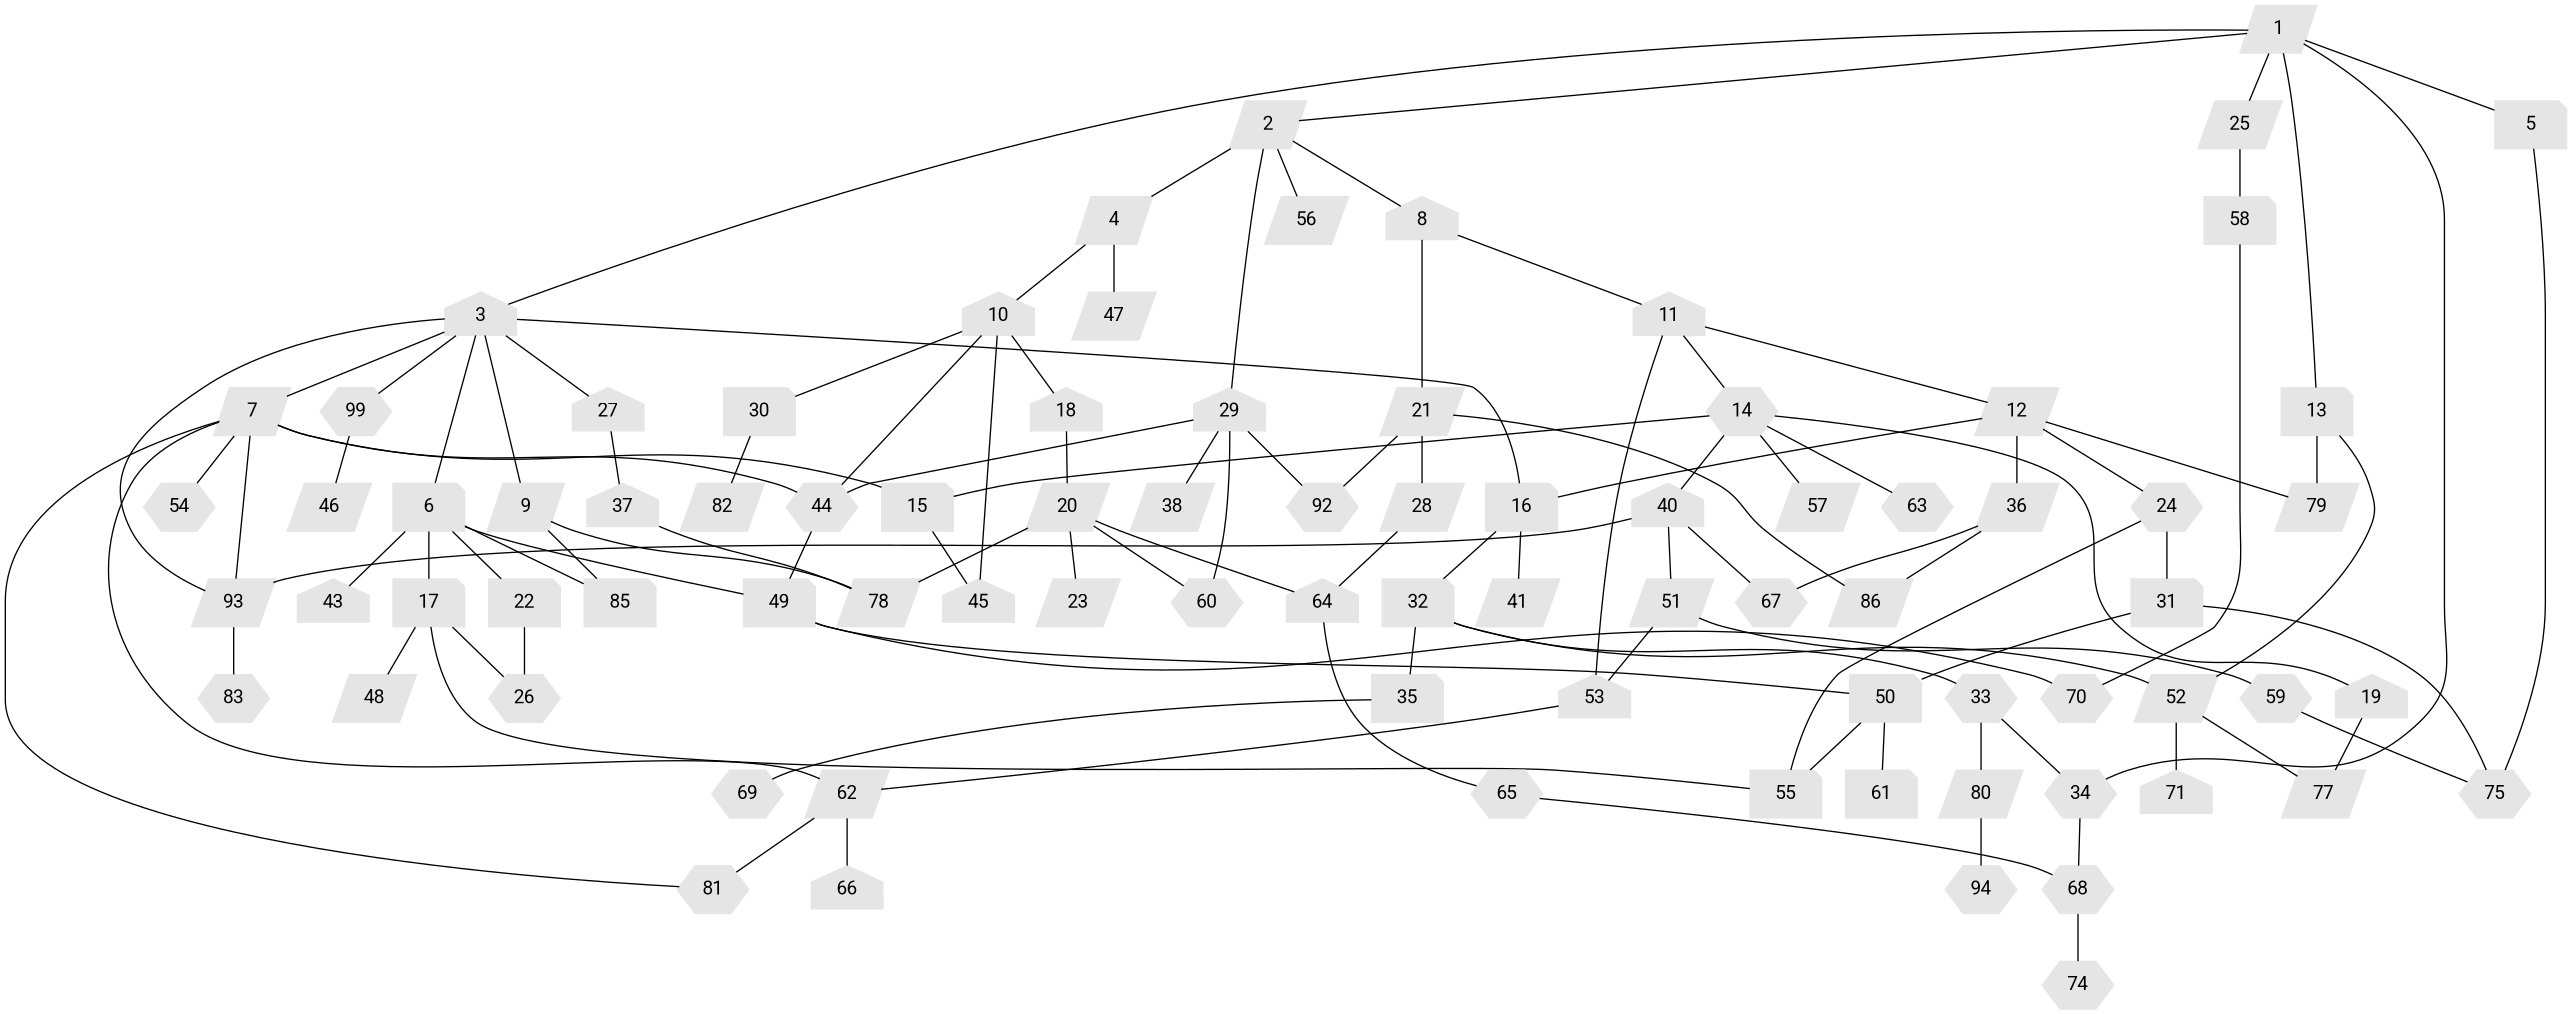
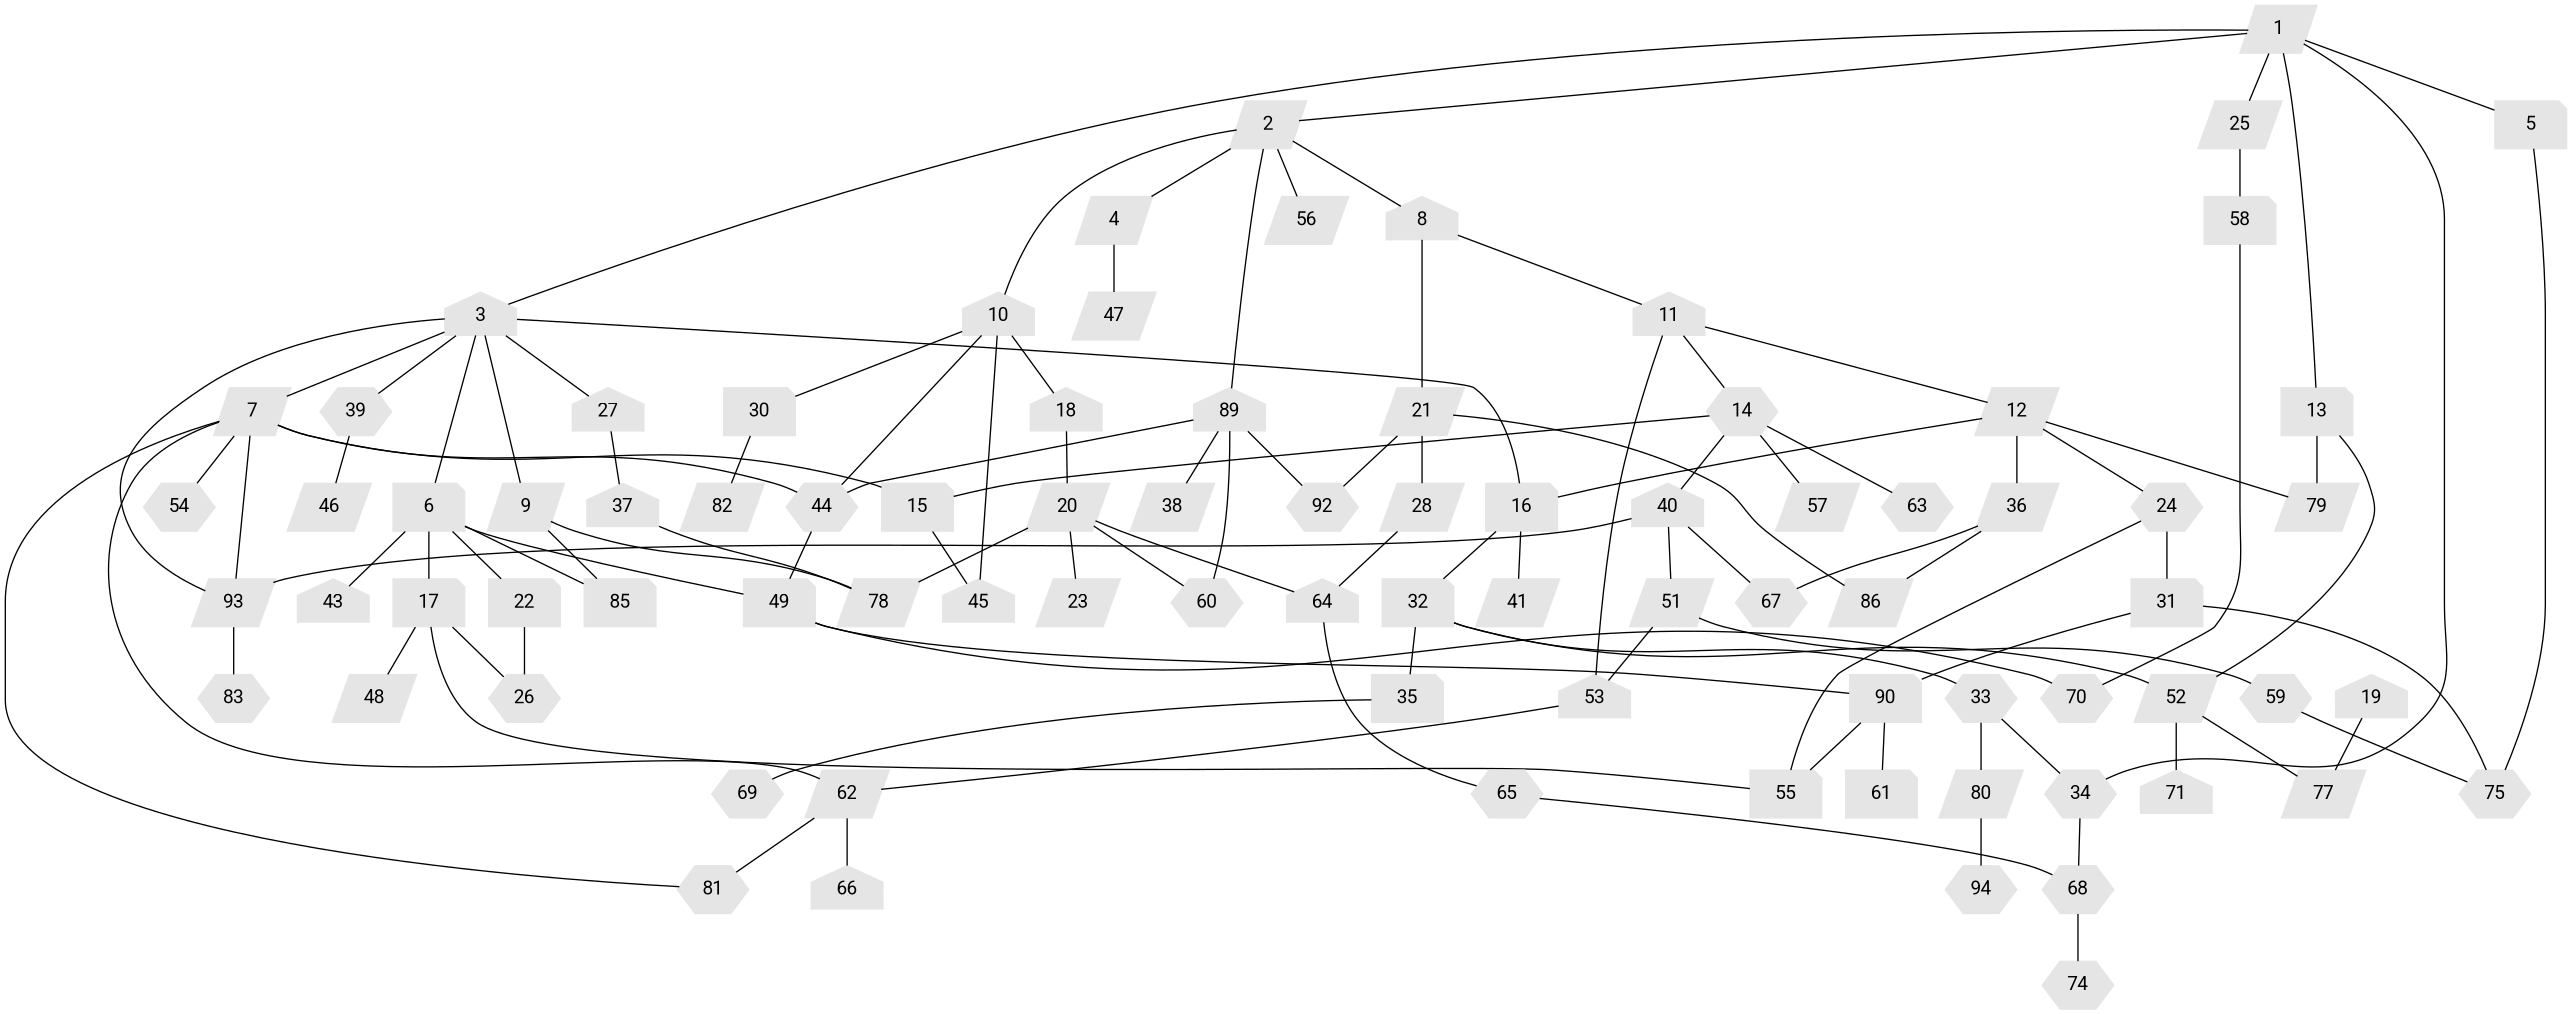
(1051, 272) -> (1094, 177)
(356, 412) -> (356, 412)
(1230, 412) -> (1230, 412)
(2092, 524) -> none
(1885, 698) -> (1885, 698)
